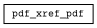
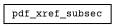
(49, 14) -> (58, 14)
